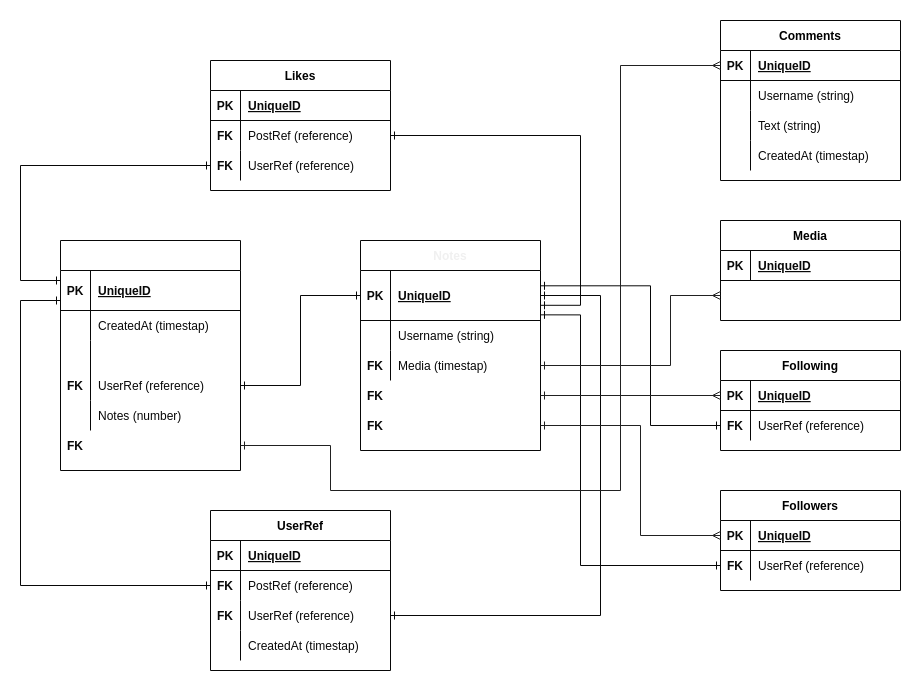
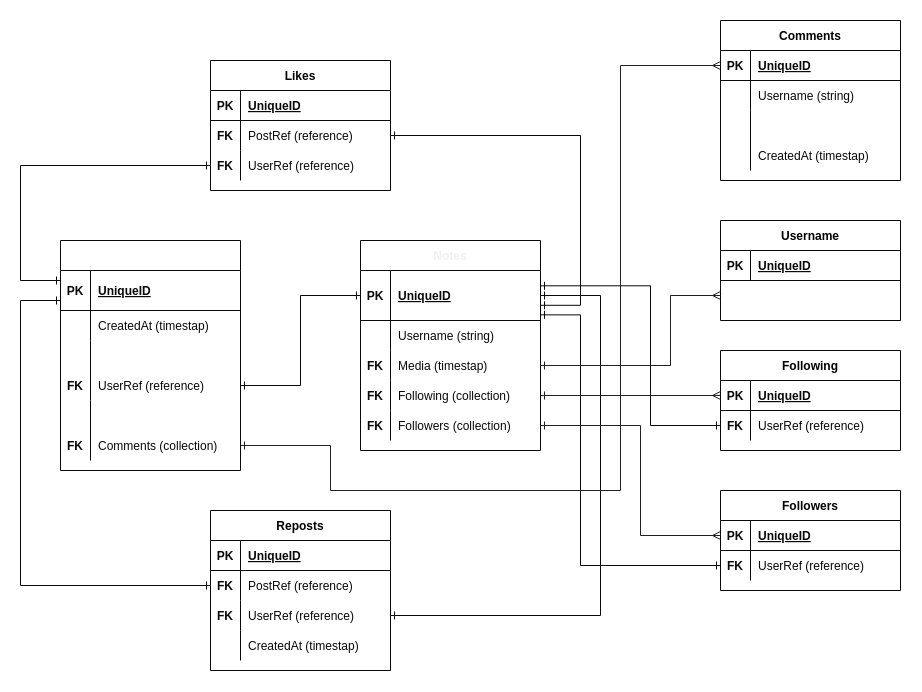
(826, 126) -> none
(810, 236) -> (810, 236)
none -> (466, 396)
(166, 416) -> none
none -> (466, 426)
none -> (166, 446)
(300, 526) -> (300, 526)
